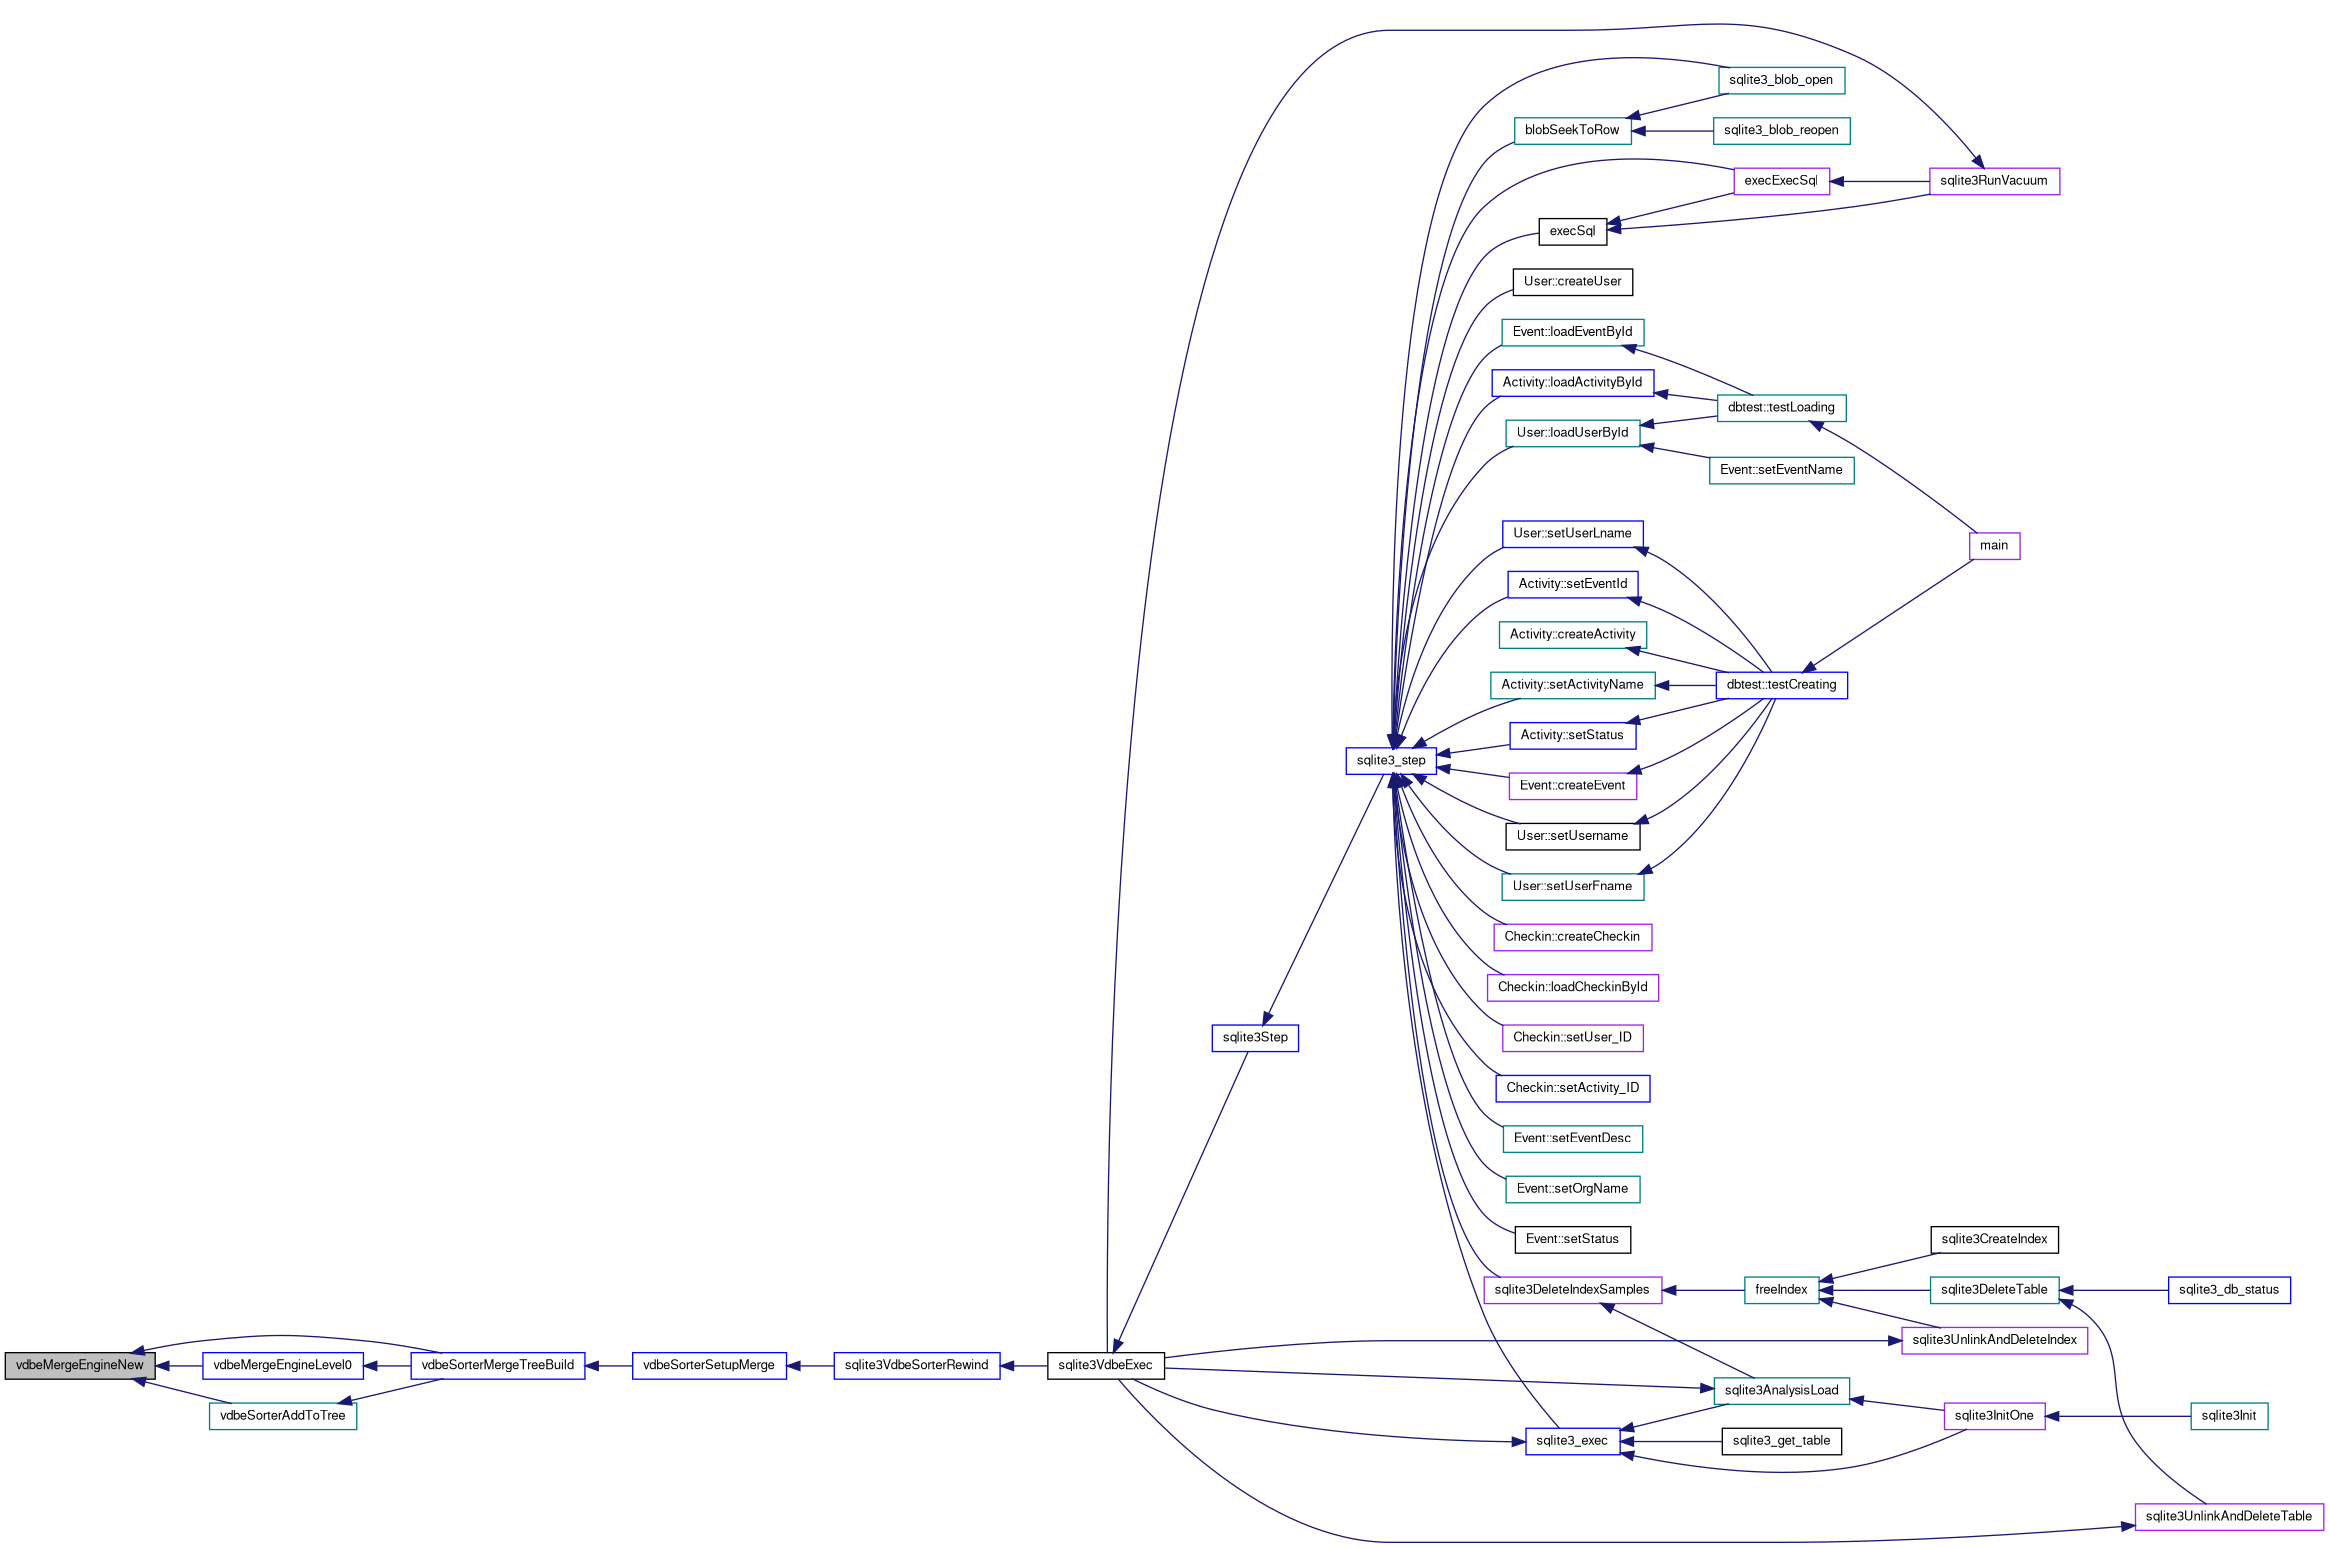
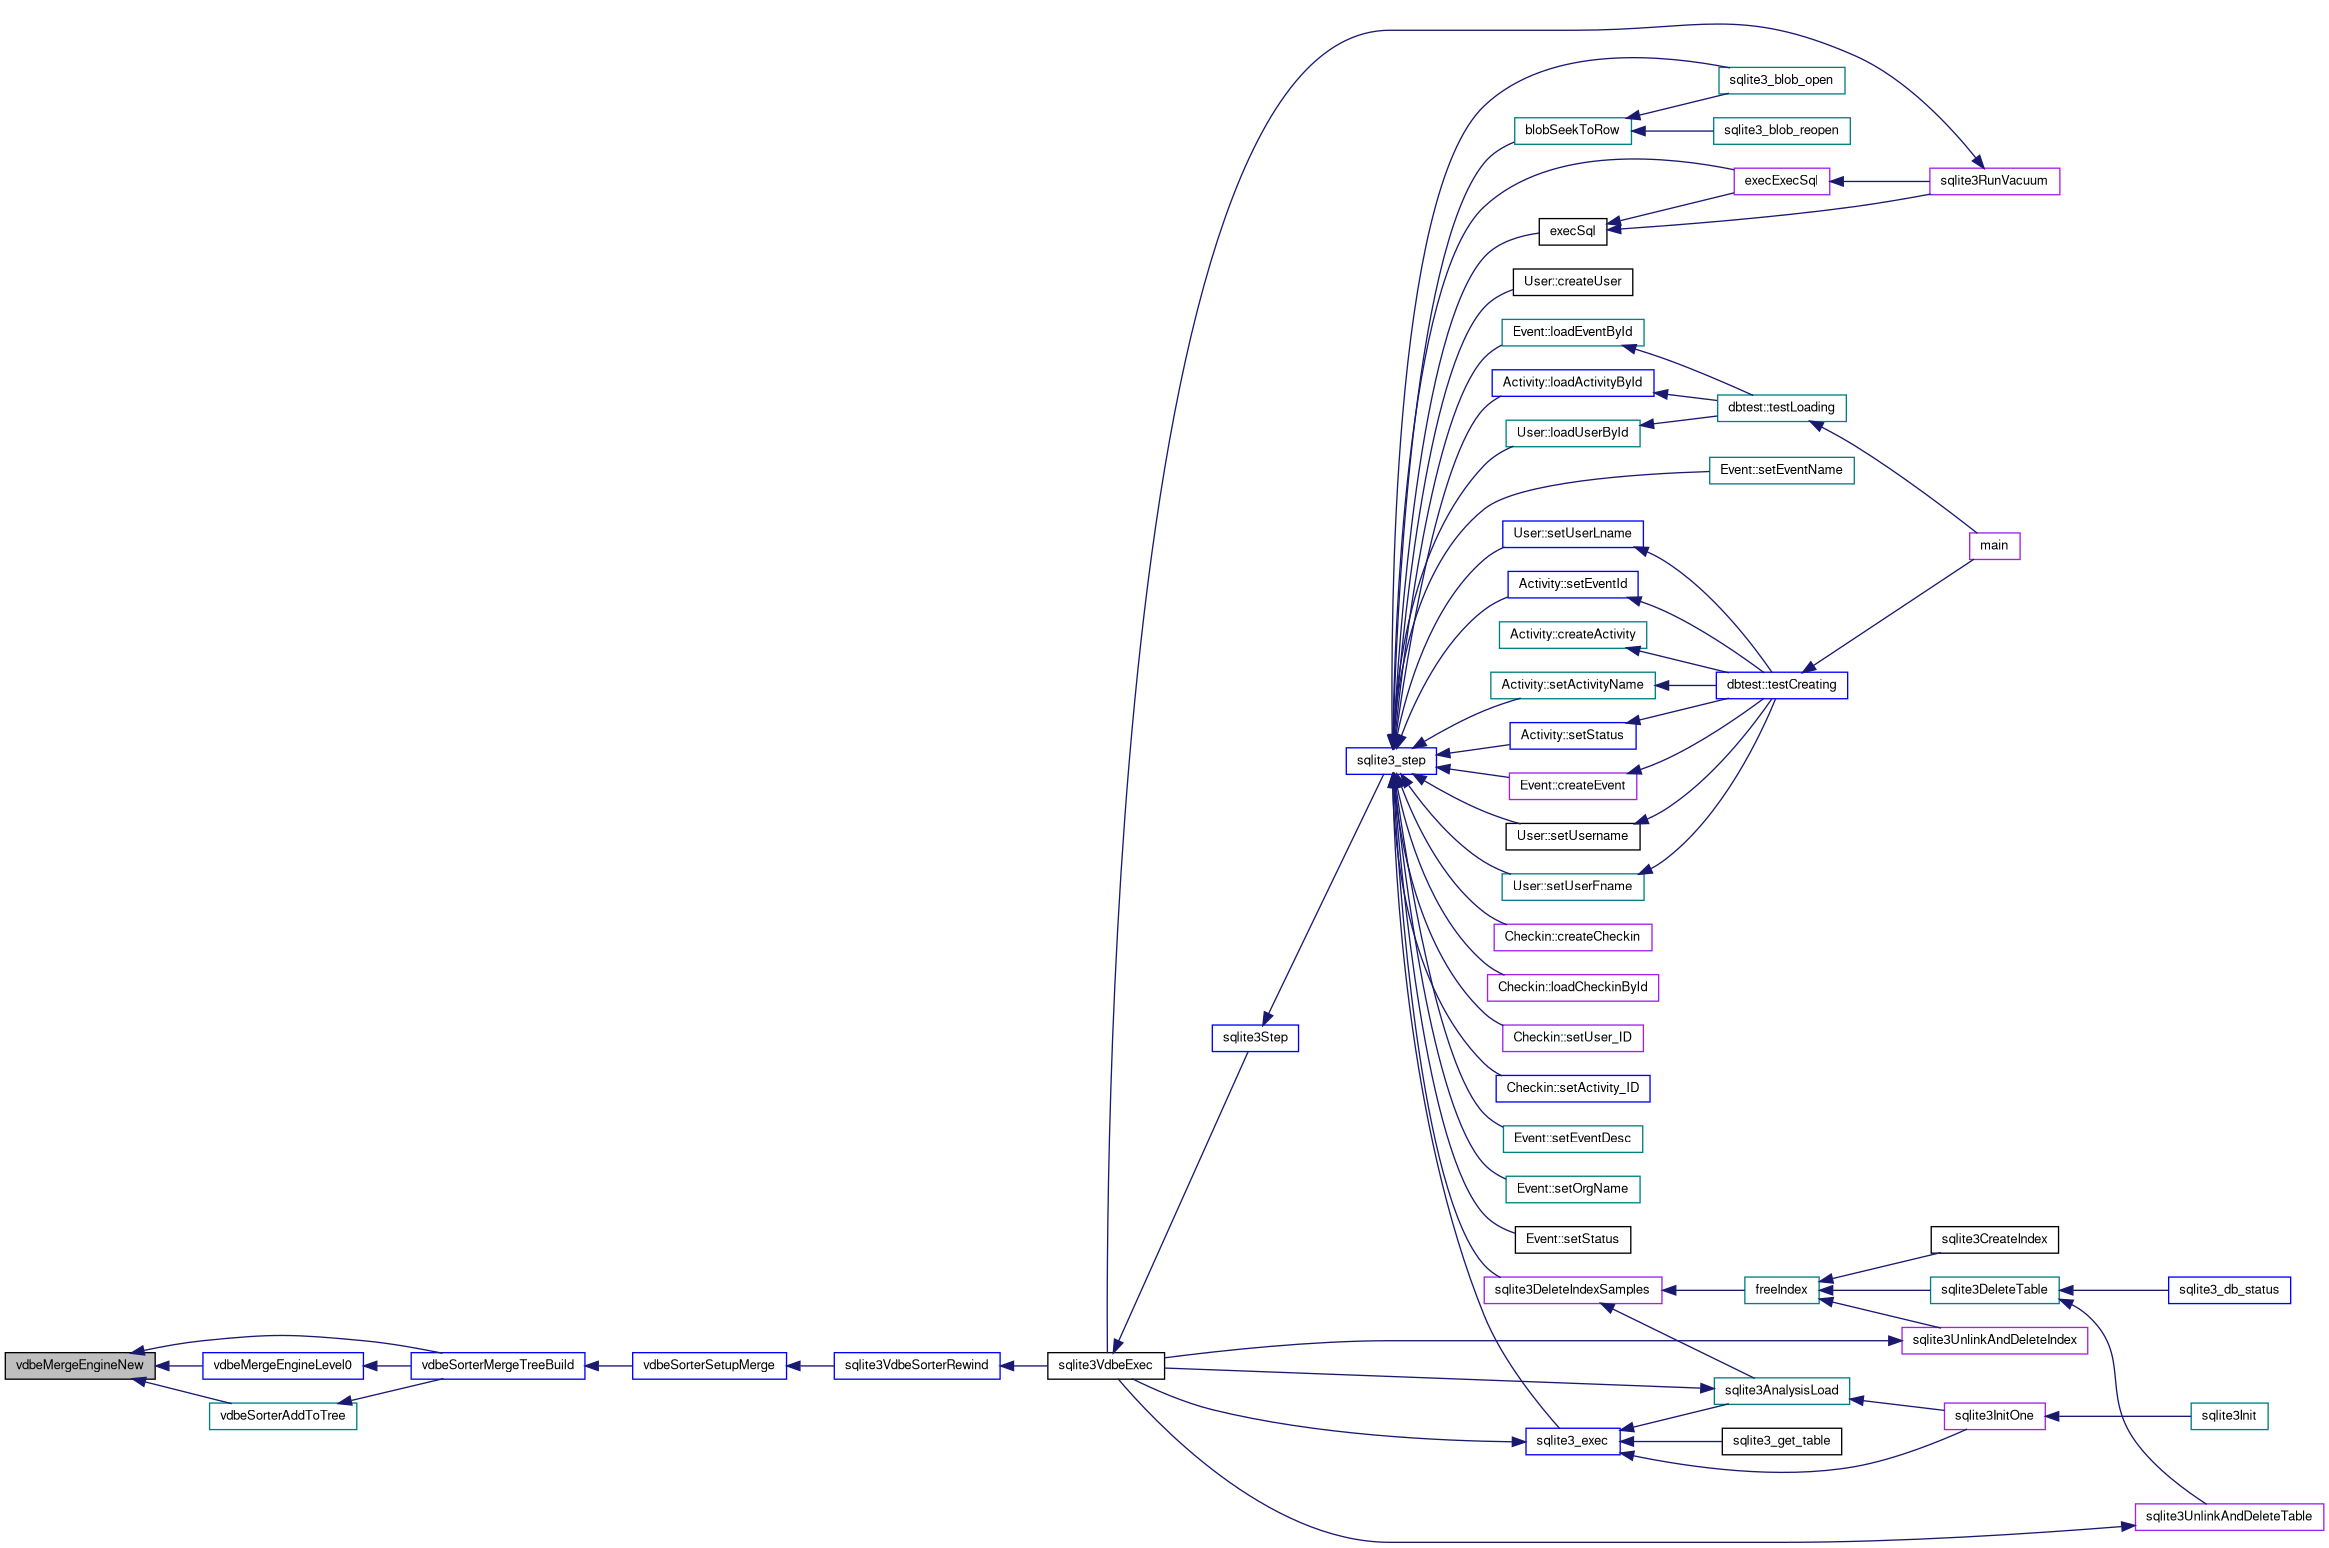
(1682, 453) -> (1478, 516)
